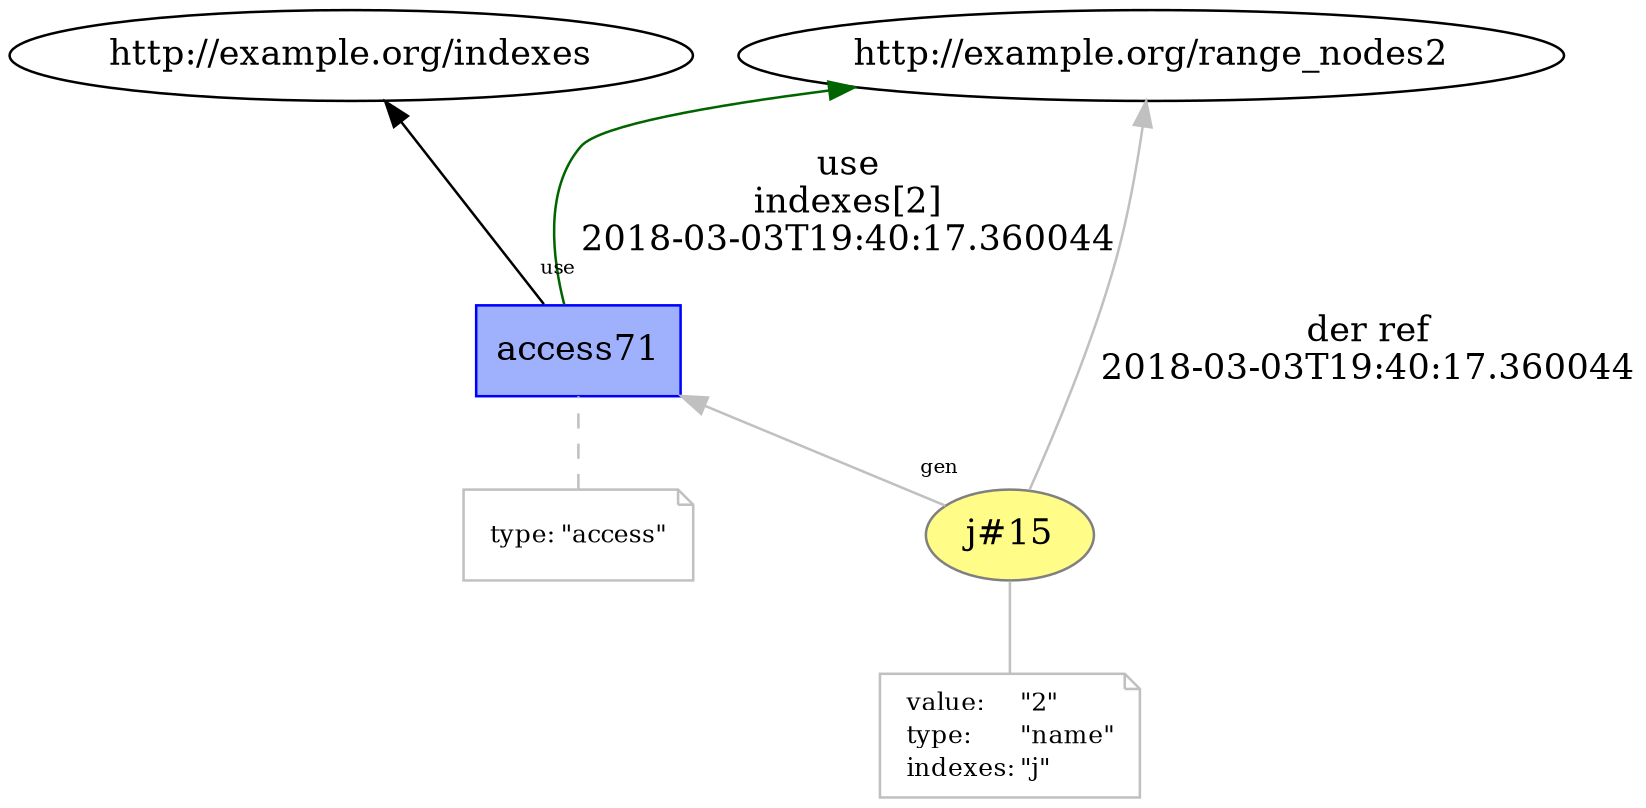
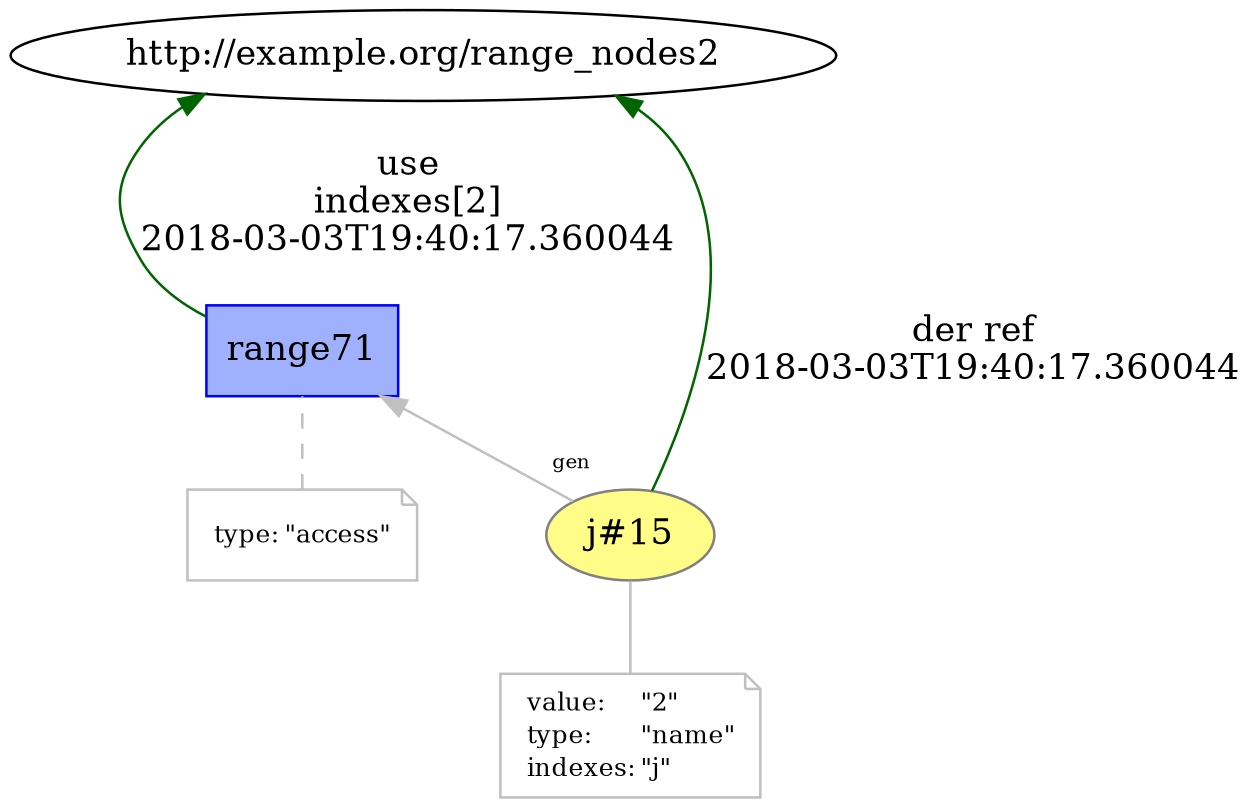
(351, 56) -> none
(1100, 312) -> (709, 293)
(578, 351) -> (302, 351)
